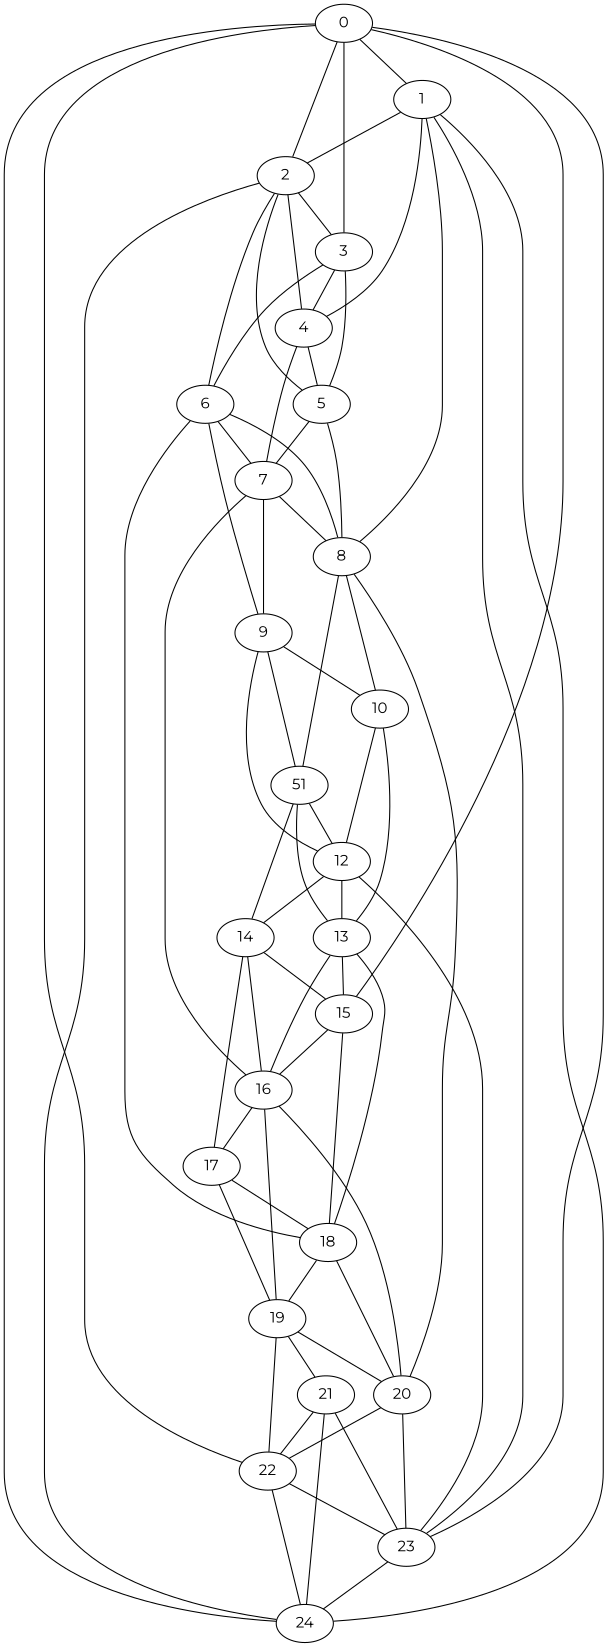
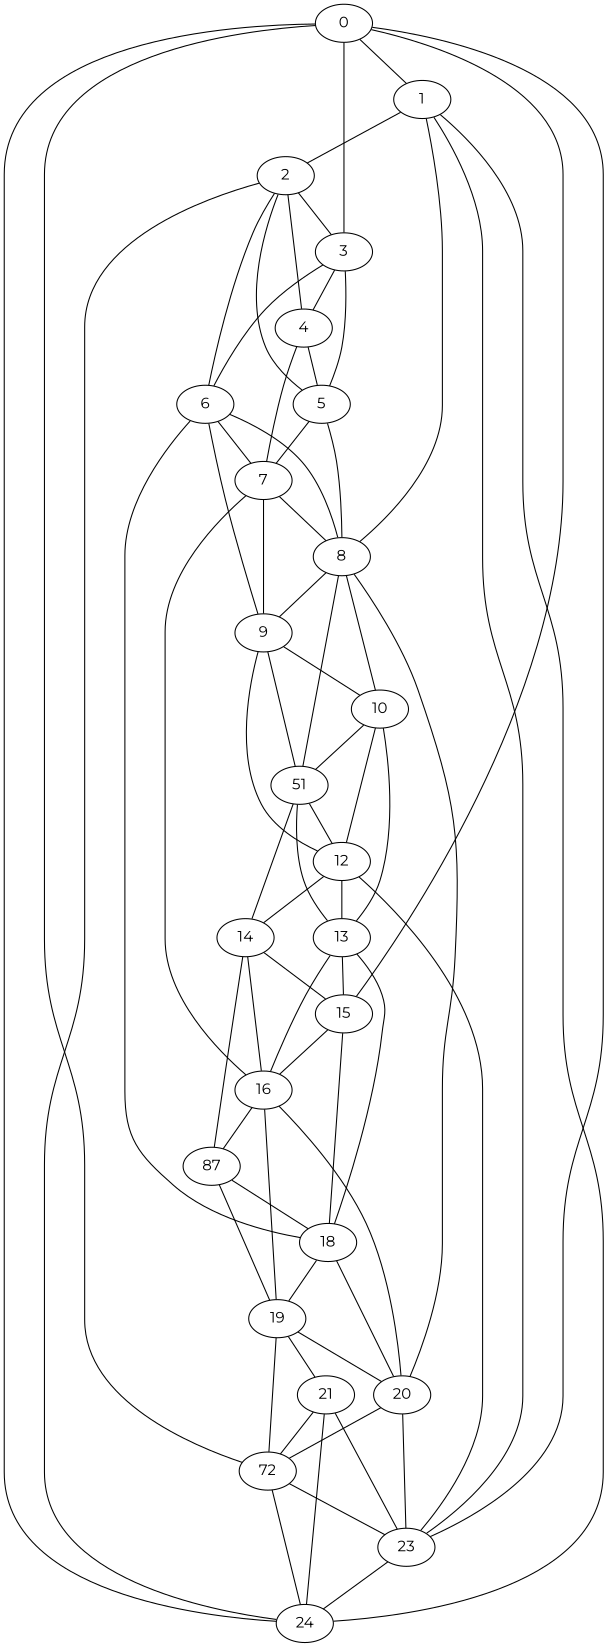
(315, 99) -> none
(401, 232) -> none
none -> (303, 595)
none -> (340, 747)
(212, 1166) -> (212, 1166)
(268, 1471) -> (268, 1471)
